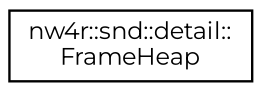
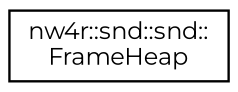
(131, 46) -> (119, 46)
